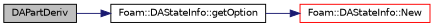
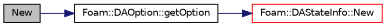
(40, 13) -> (22, 13)
(188, 13) -> (146, 13)
